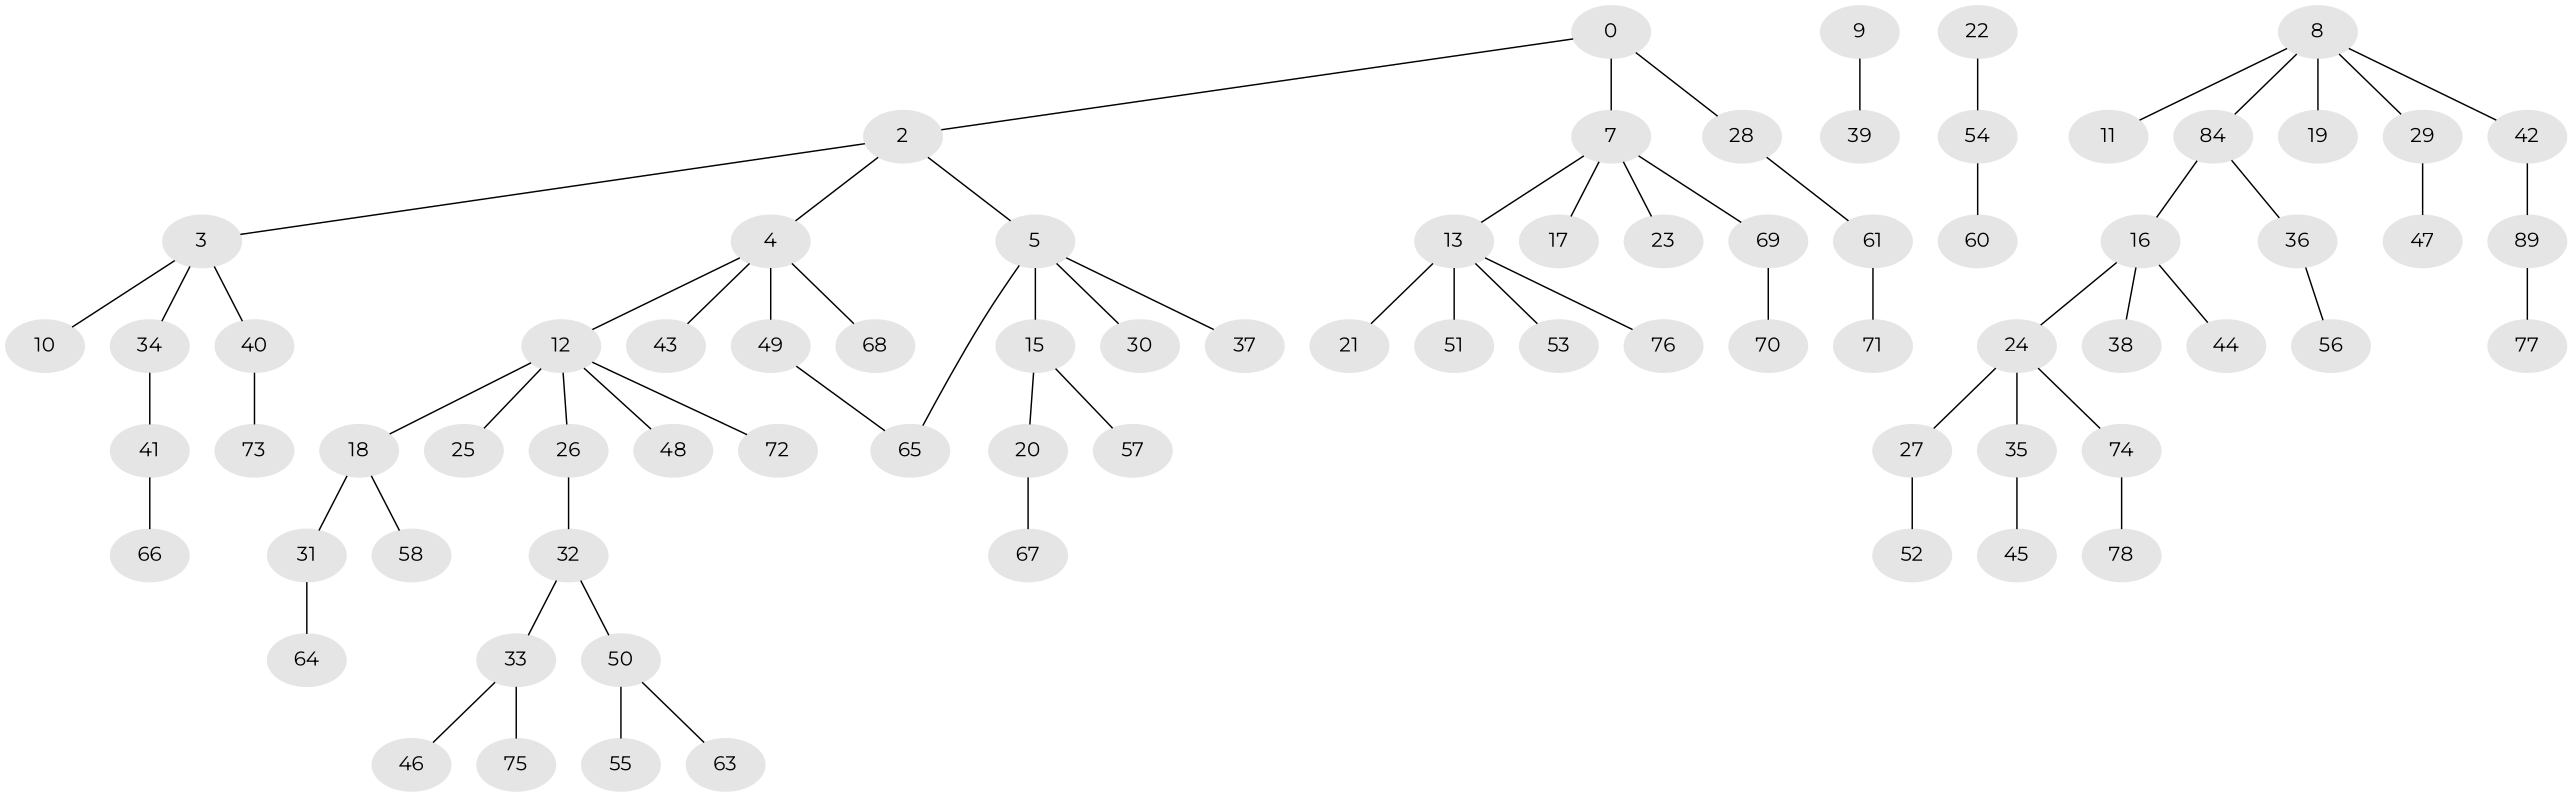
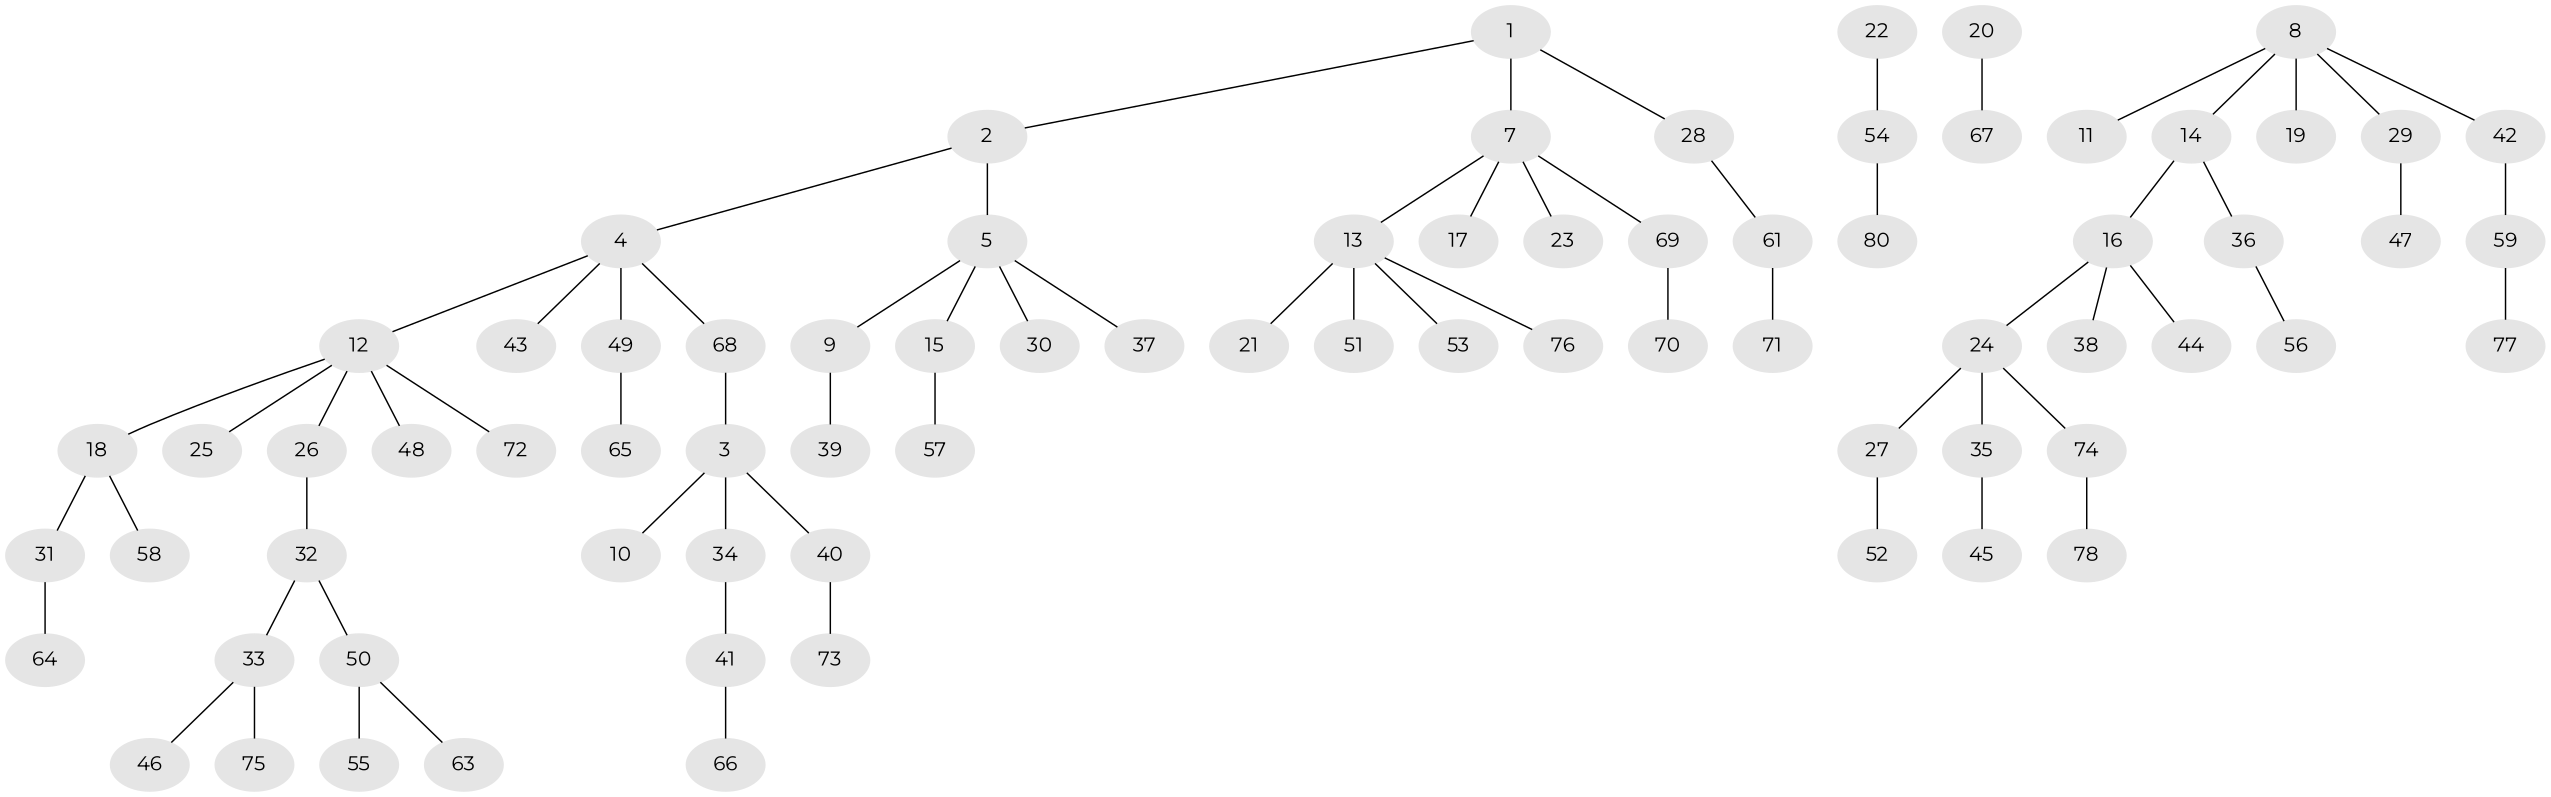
(1611, 32) -> (1511, 32)
(2213, 137) -> (2191, 137)
(553, 189) -> (726, 399)
(1978, 241) -> (1877, 241)
(2527, 241) -> (2506, 241)
(969, 344) -> (909, 294)
(1032, 399) -> none
